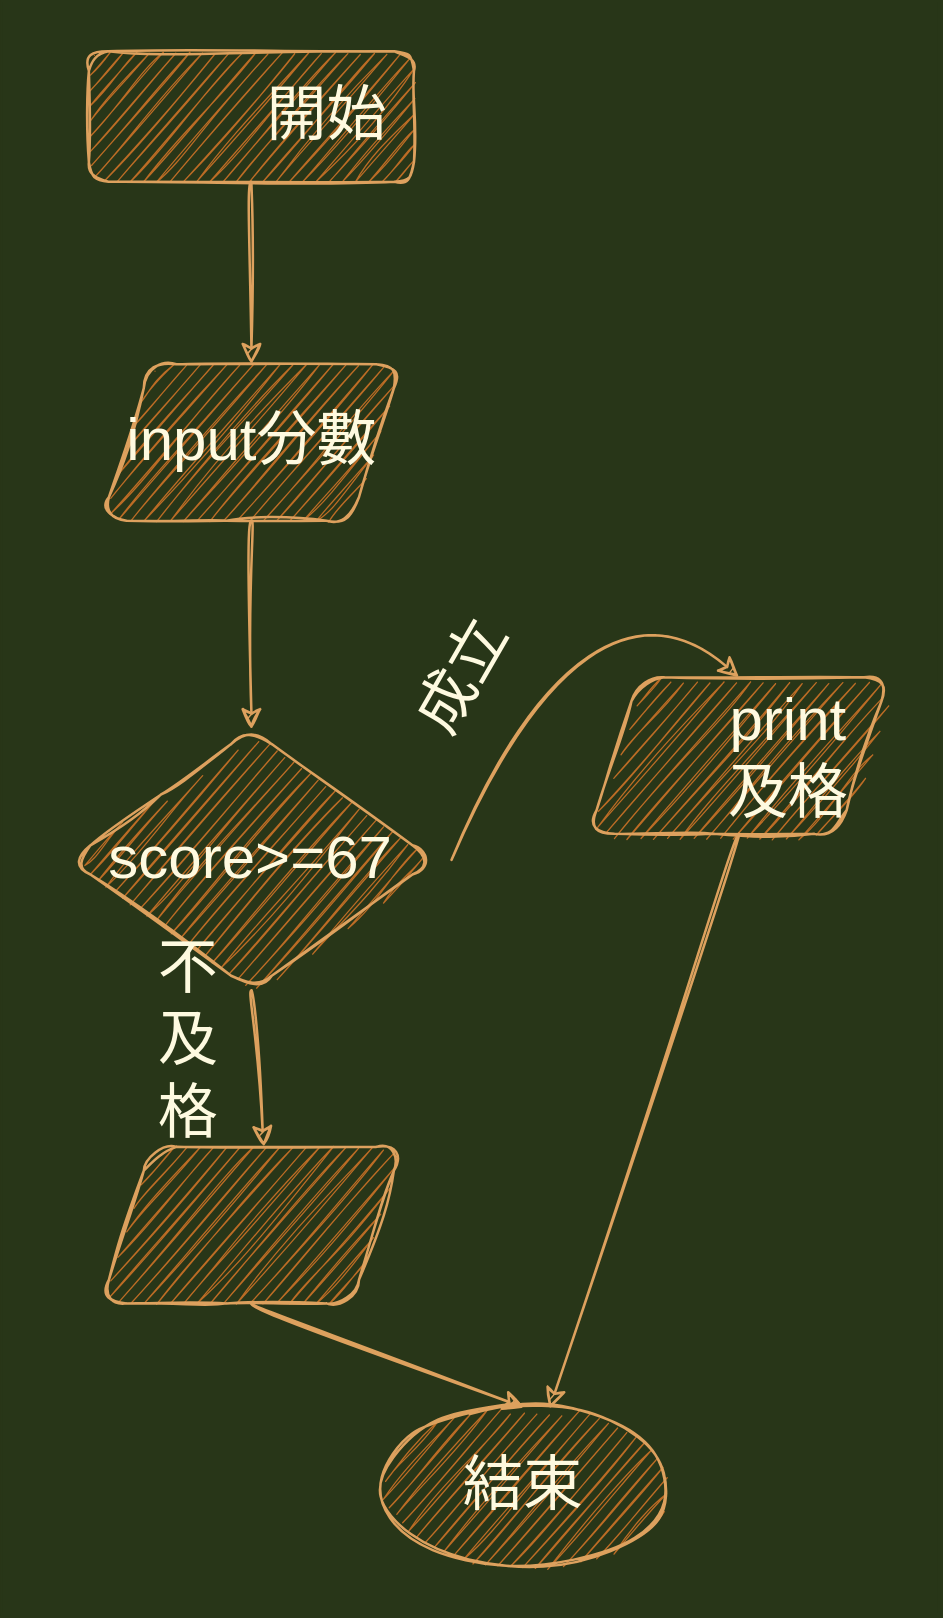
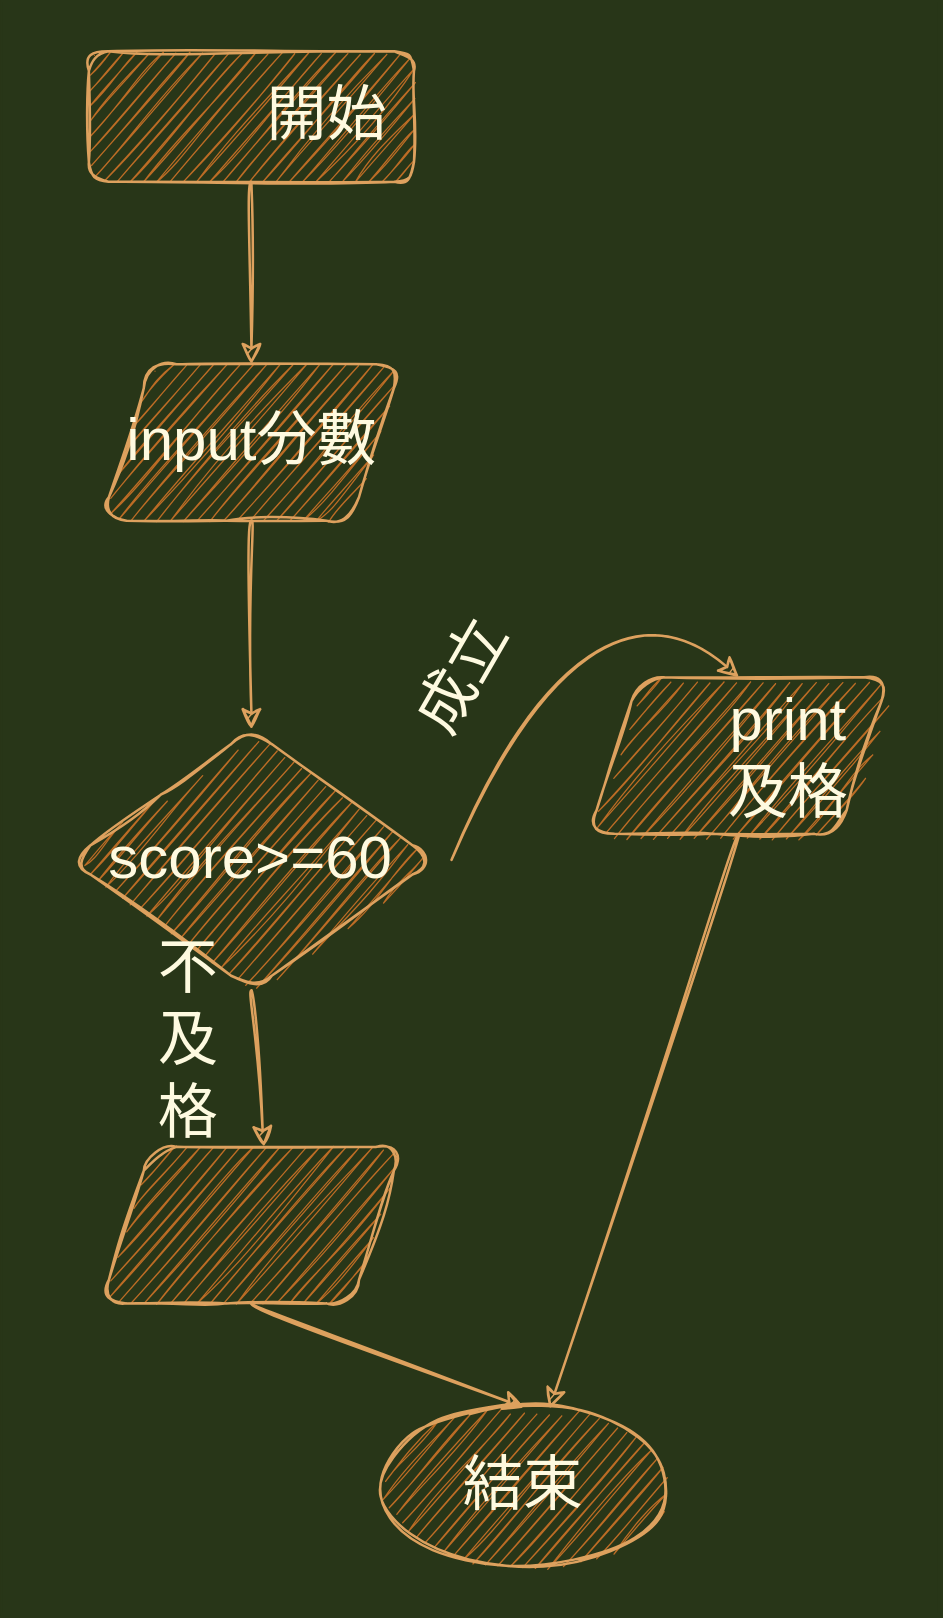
(251, 859) -> (251, 859)
